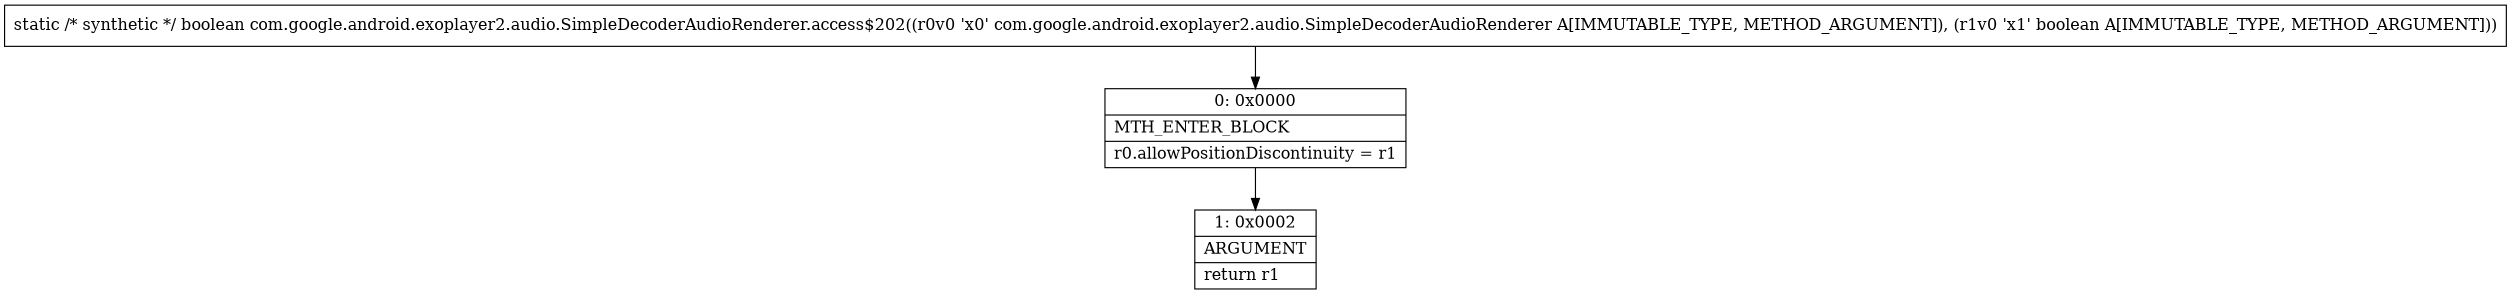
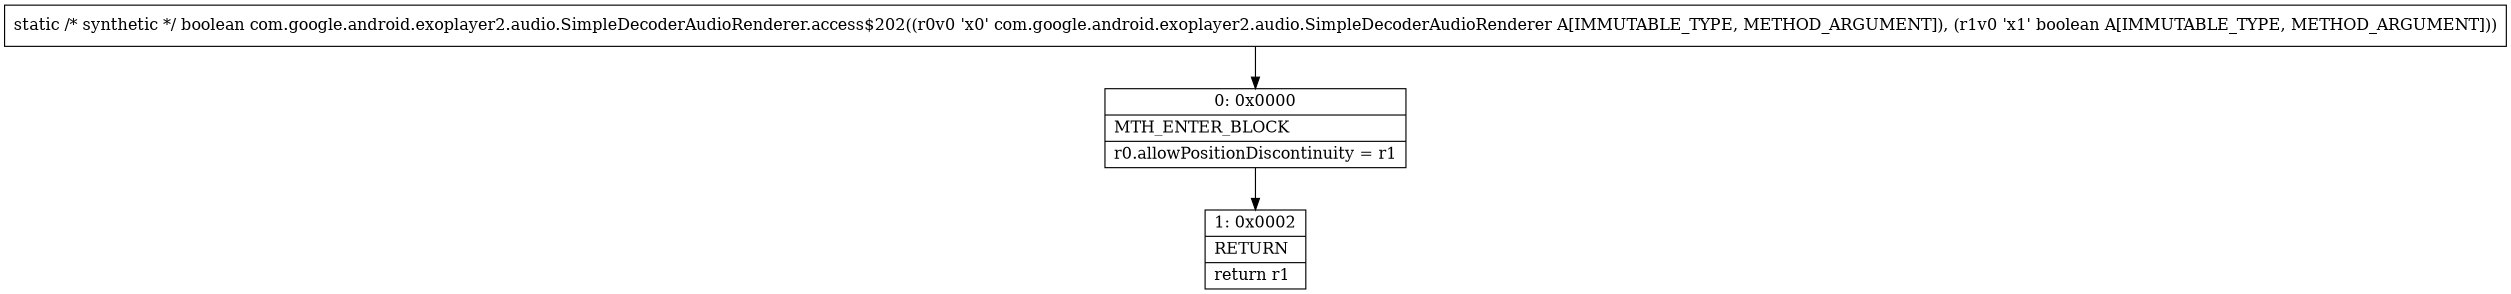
(1255, 249) -> (1251, 249)
